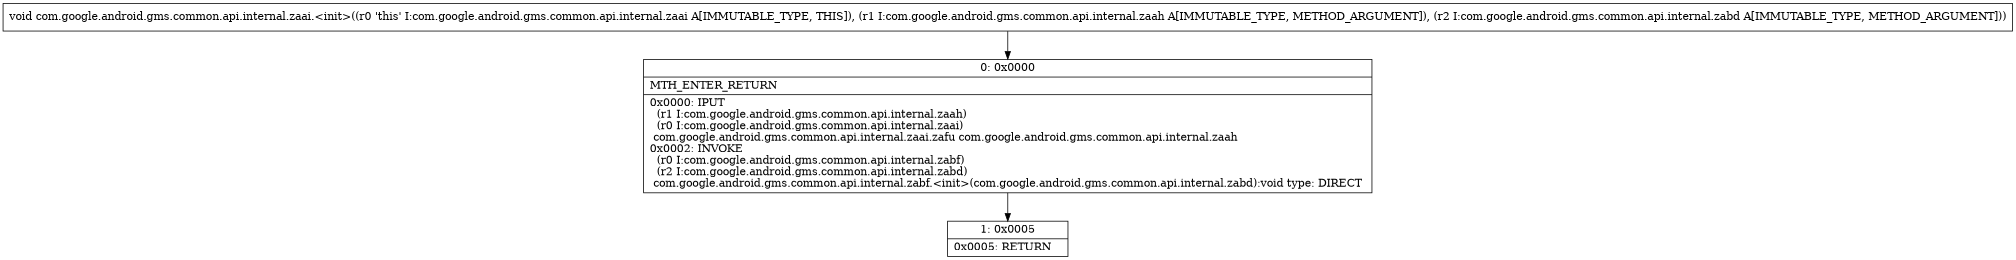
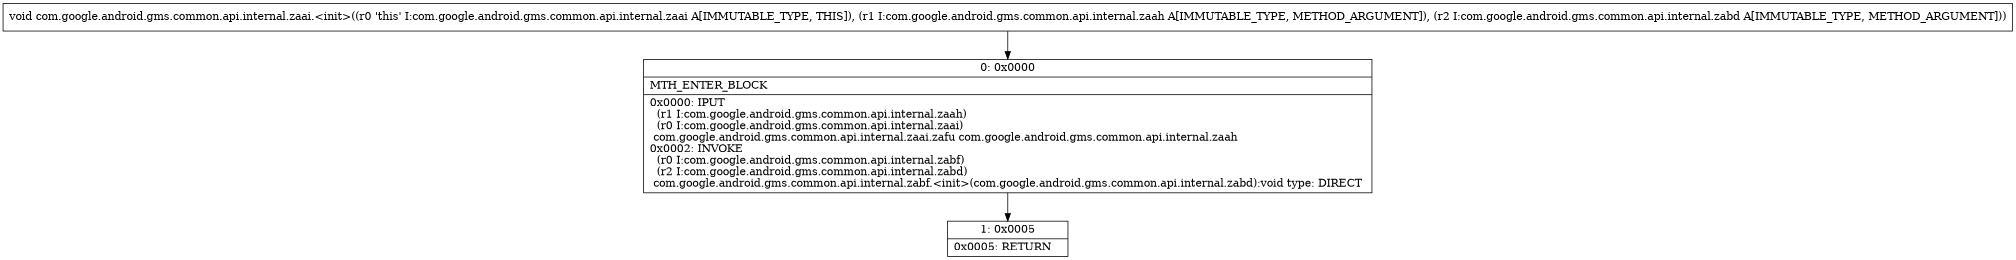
(713, 85) -> (709, 85)
